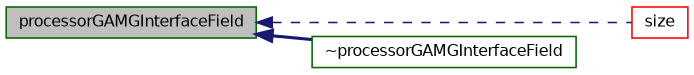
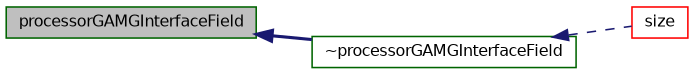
(452, 23) -> (600, 31)
